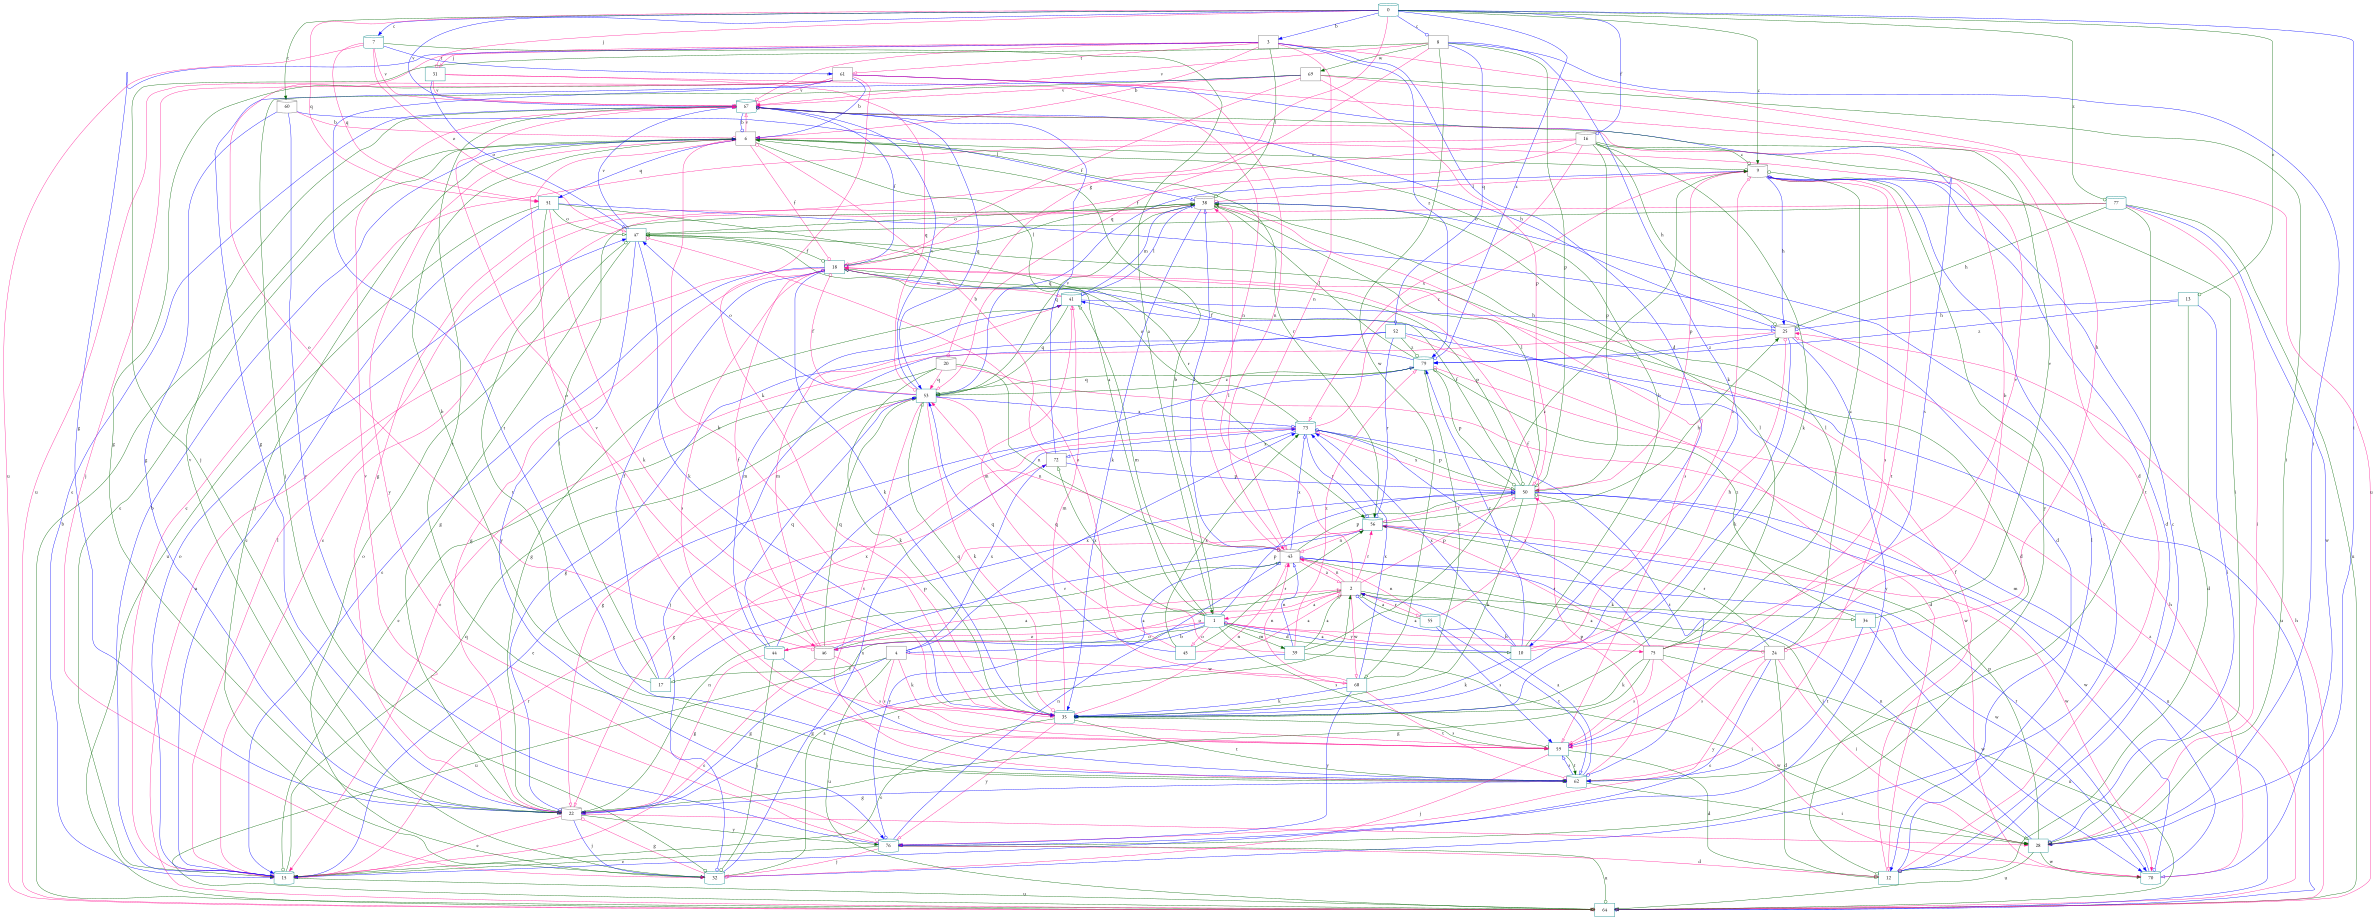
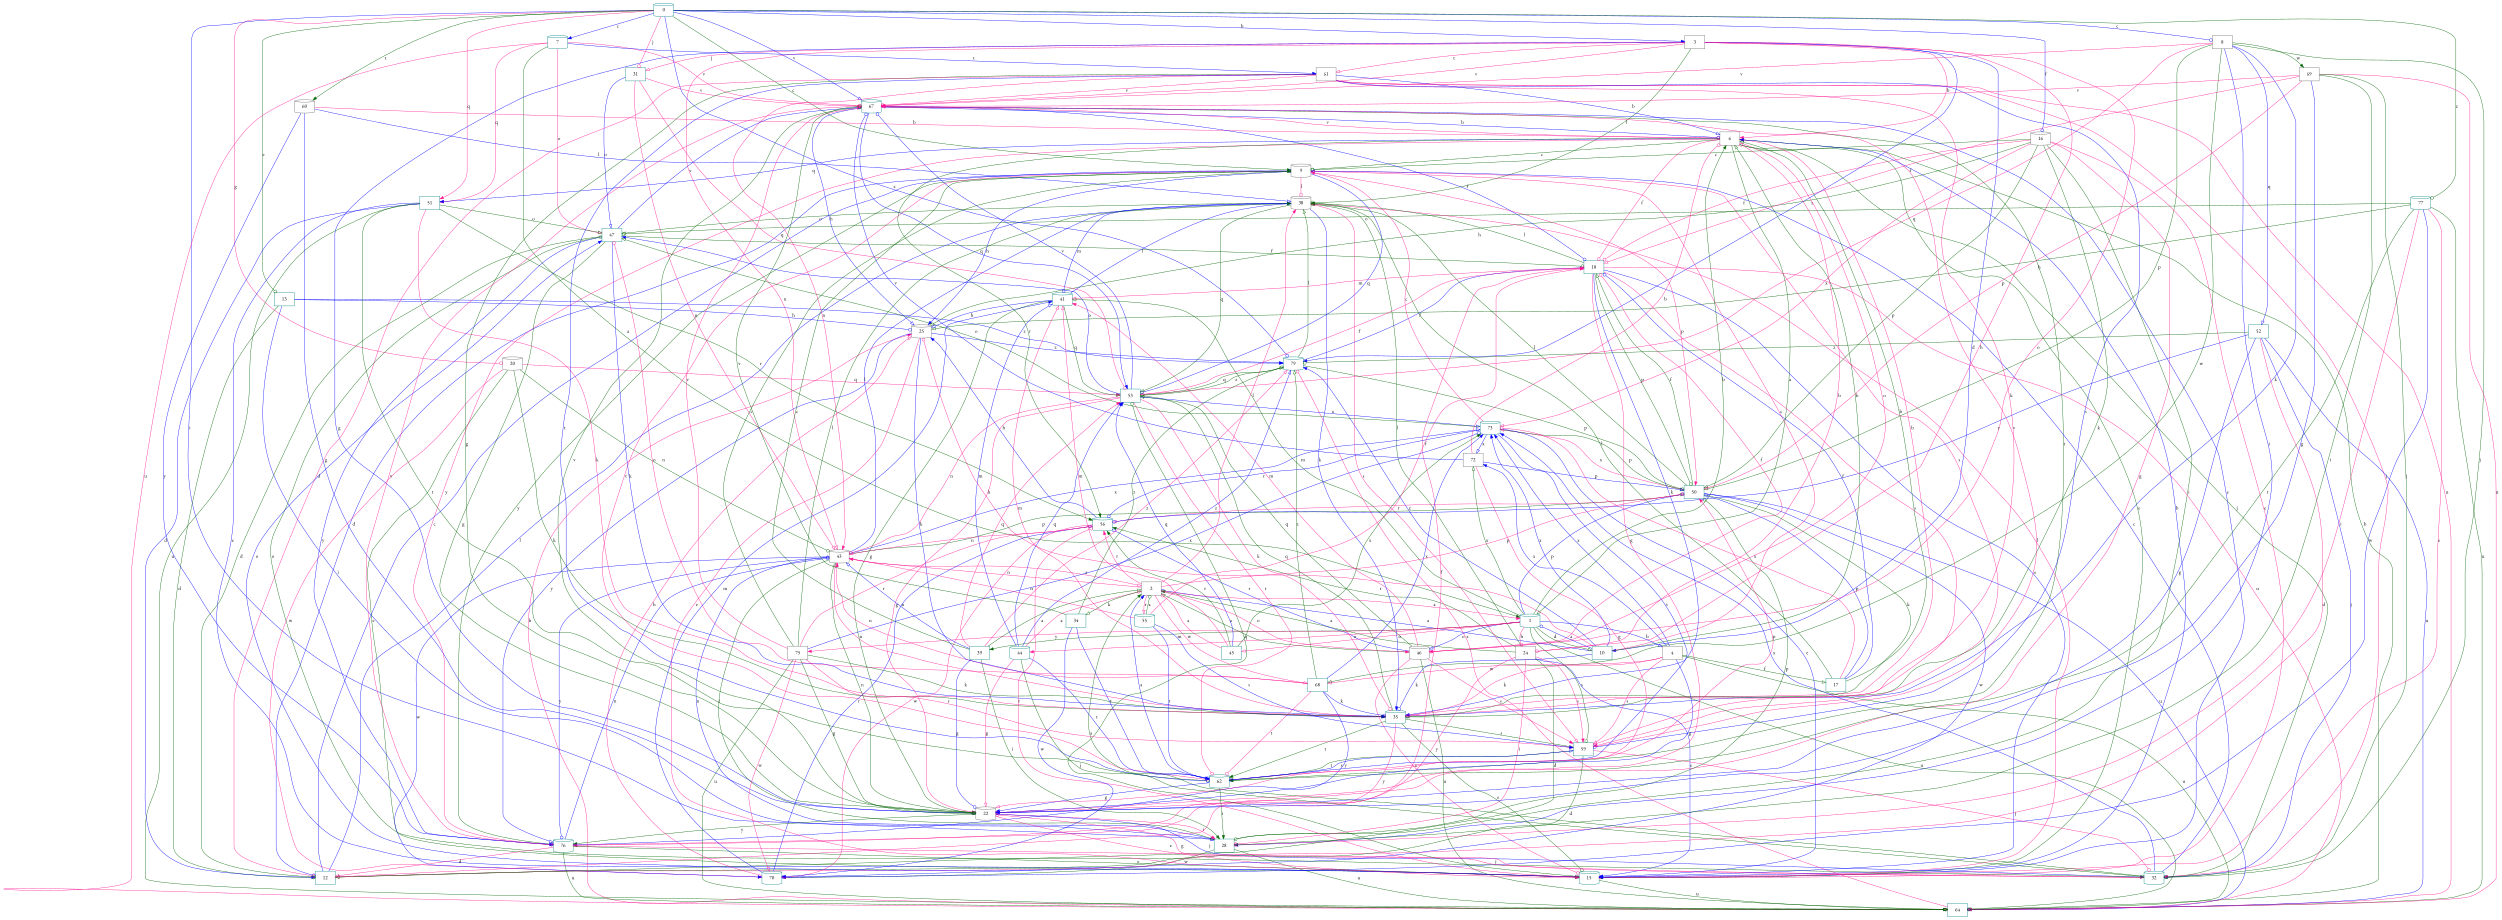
(1608, 491) -> (1007, 440)
none -> (1597, 891)
